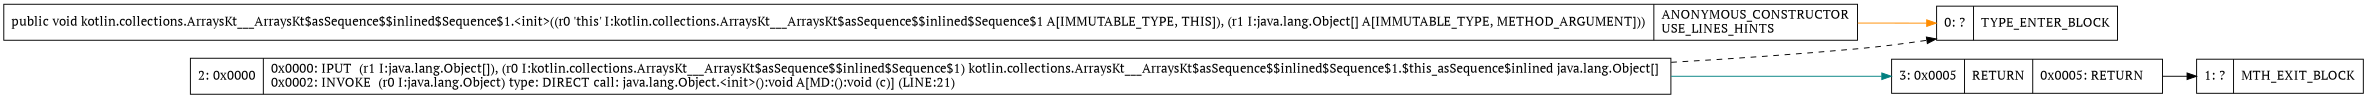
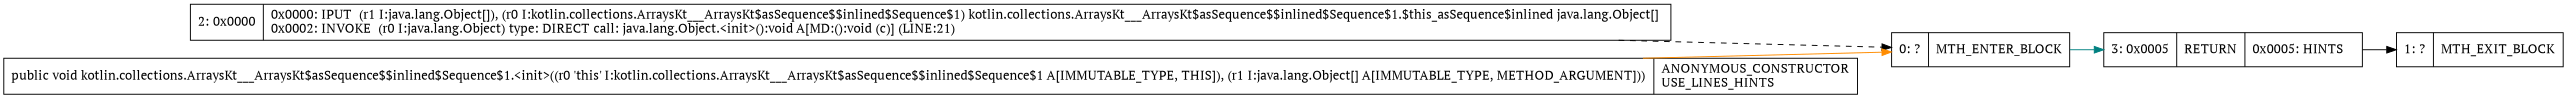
(2046, 23) -> (1999, 49)
(1776, 76) -> (2082, 50)
(2098, 76) -> (2304, 49)
